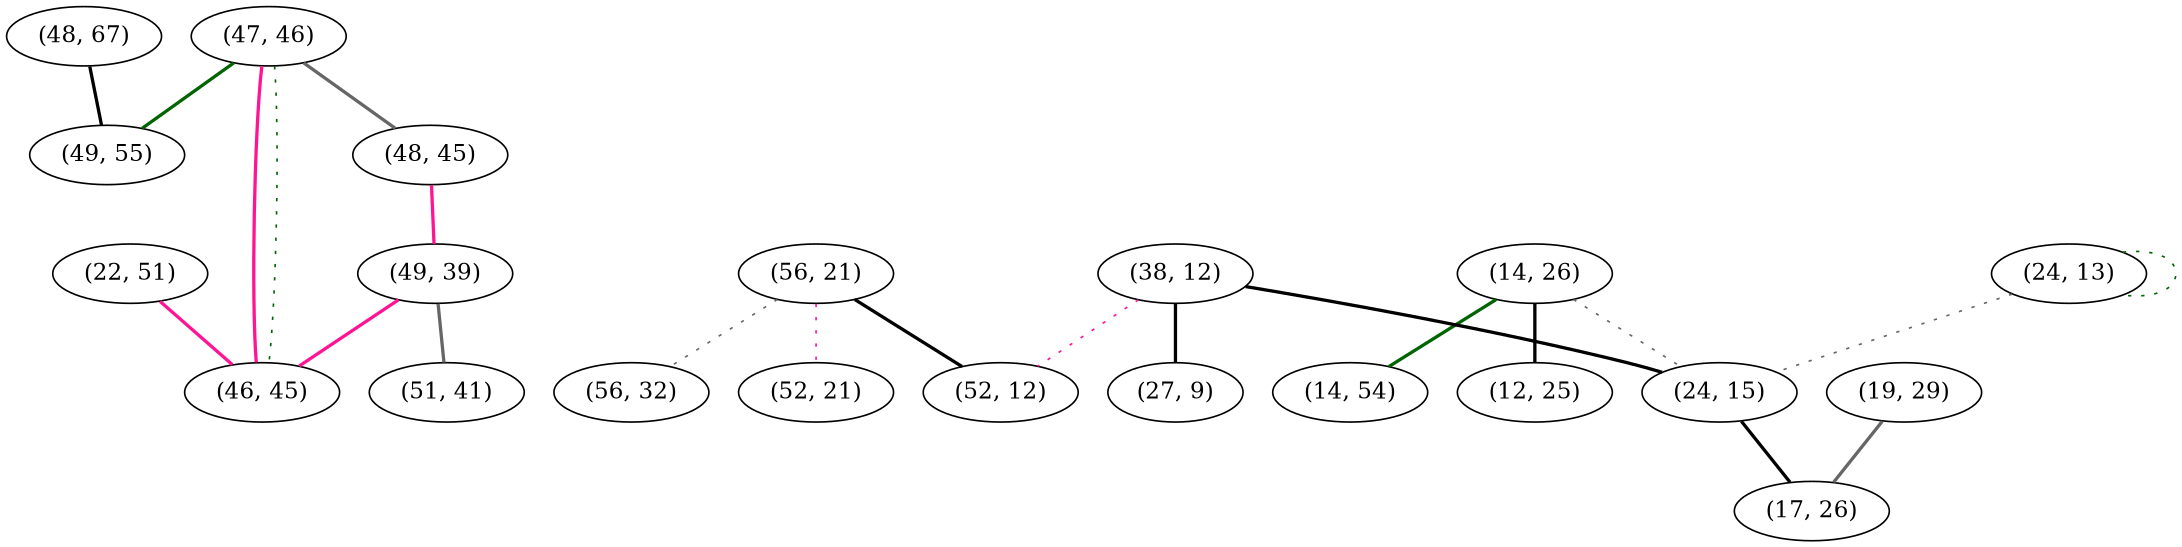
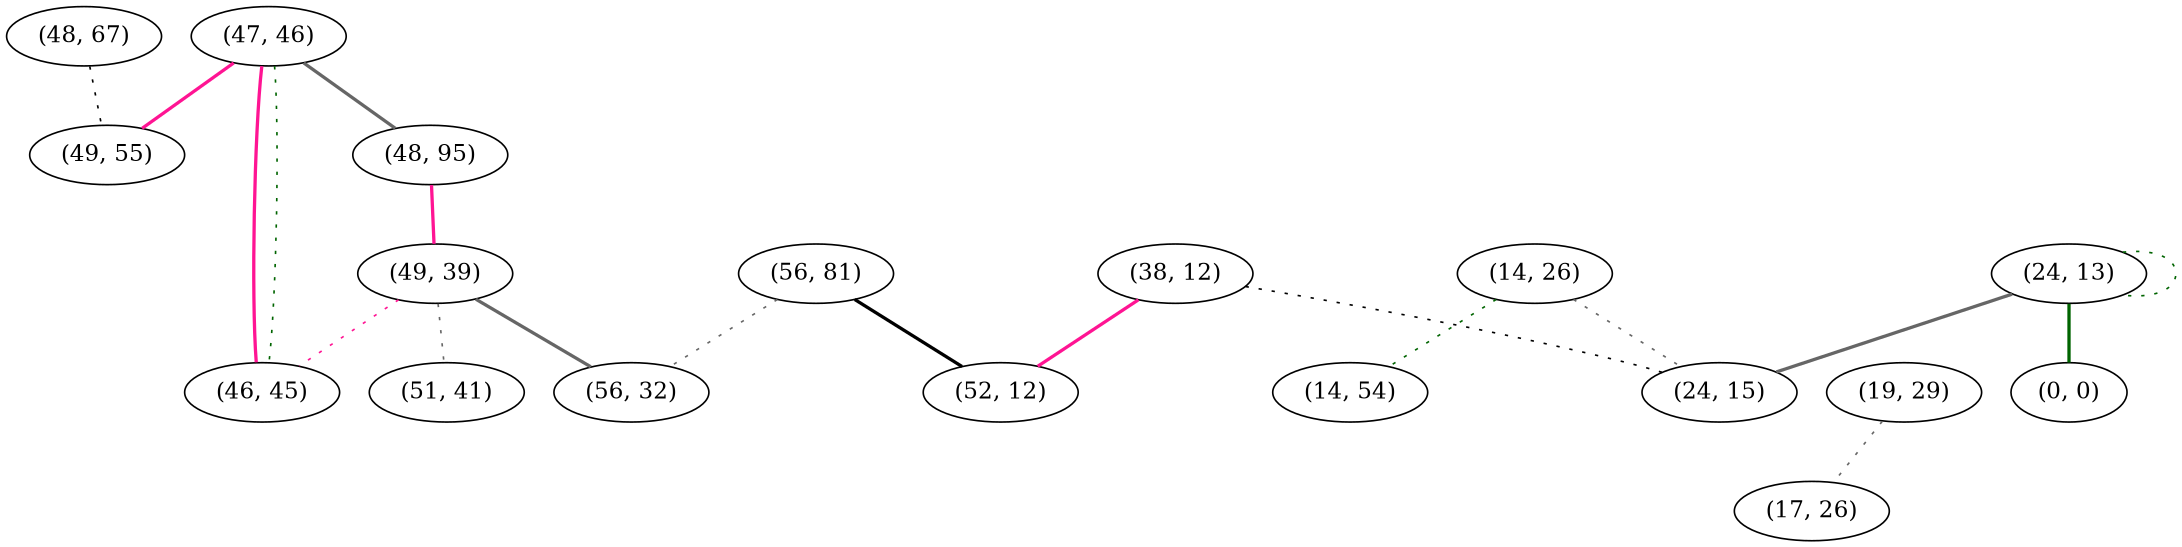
(96, 96) -> (96, 96)
(188, 96) -> (188, 96)
(430, 155) -> (430, 155)
(130, 274) -> none
(816, 274) -> (816, 274)
(1434, 321) -> (1434, 321)
(349, 333) -> (349, 333)
(441, 333) -> (441, 333)
none -> (533, 333)
(1088, 333) -> (1088, 333)
(1443, 333) -> (1443, 333)
(1894, 333) -> (1894, 333)
(816, 392) -> none
(1175, 392) -> none
(1535, 392) -> none
none -> (2069, 392)
(1766, 452) -> none
(1858, 452) -> (1858, 452)
